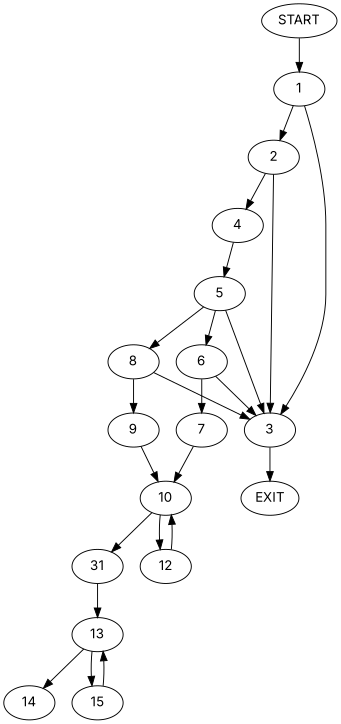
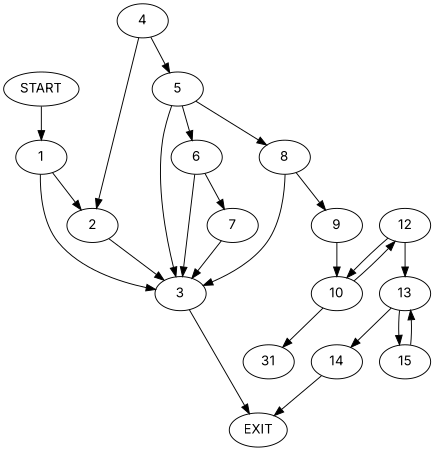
(258, 187) -> (119, 118)
none -> (302, 393)
(186, 460) -> (210, 256)
(98, 596) -> (405, 255)
